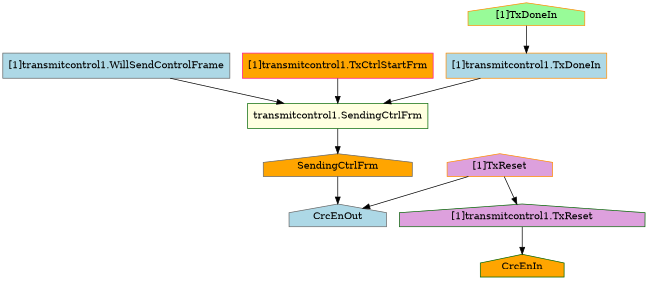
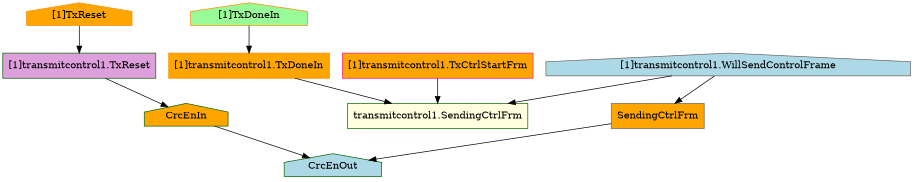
(116, 66) -> (728, 66)
(526, 66) -> (249, 66)
(338, 138) -> (698, 88)
(338, 166) -> (658, 116)
(500, 166) -> (79, 15)
(419, 191) -> (259, 141)
(338, 217) -> (333, 166)
(522, 217) -> (79, 66)
